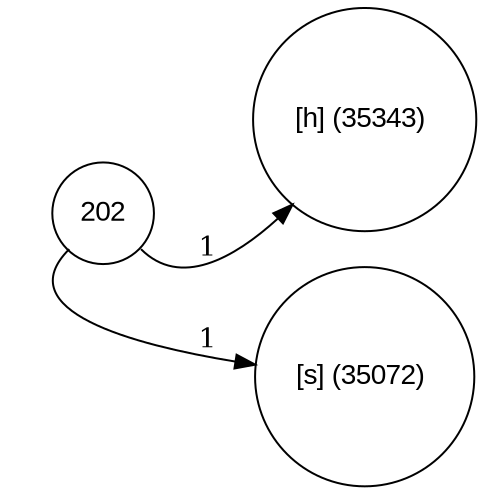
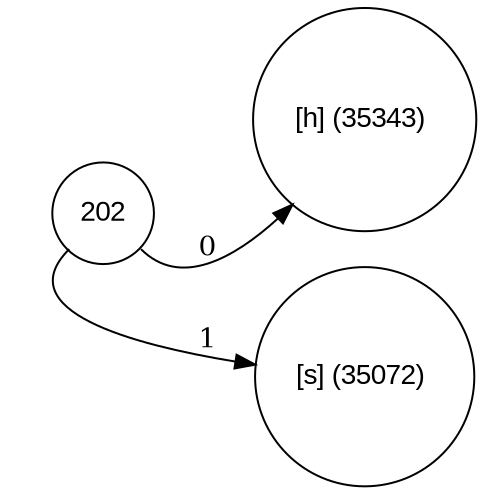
(203, 248) -> (203, 248)
